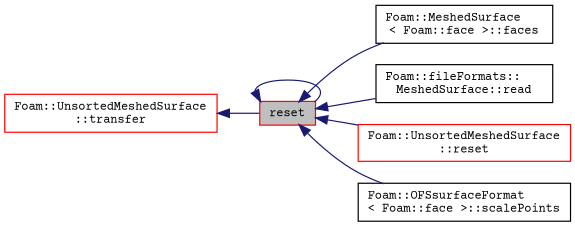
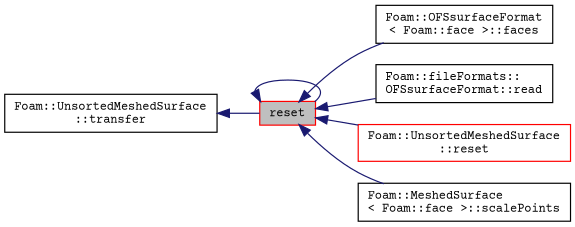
(464, 24) -> (464, 24)
(464, 84) -> (464, 84)
(111, 113) -> (111, 113)
(464, 202) -> (464, 202)
